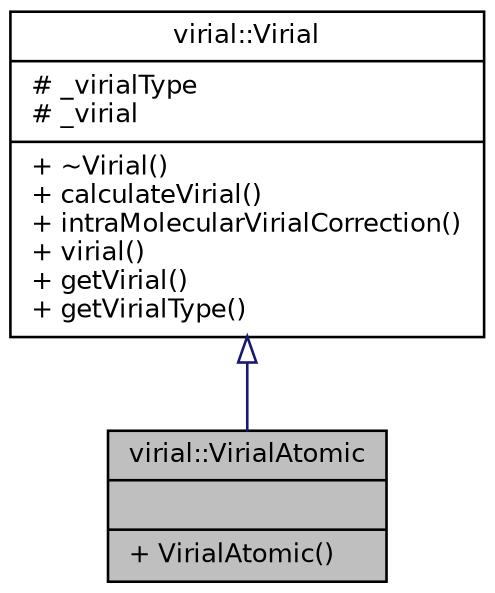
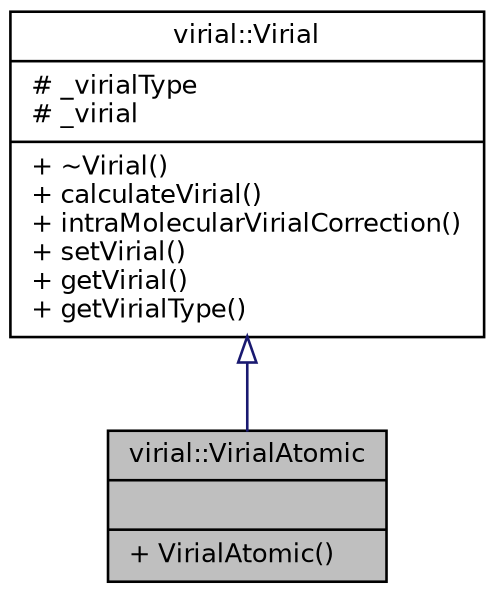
(88, 252) -> (109, 252)
